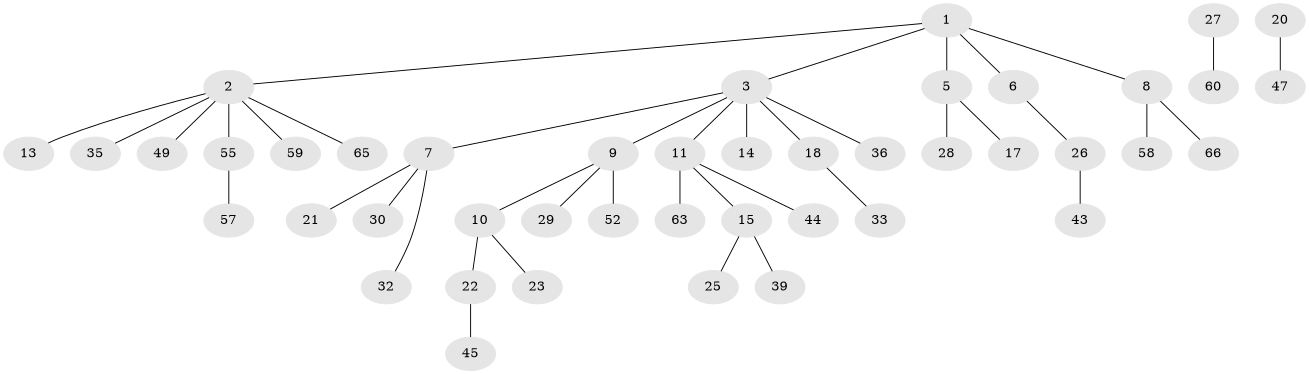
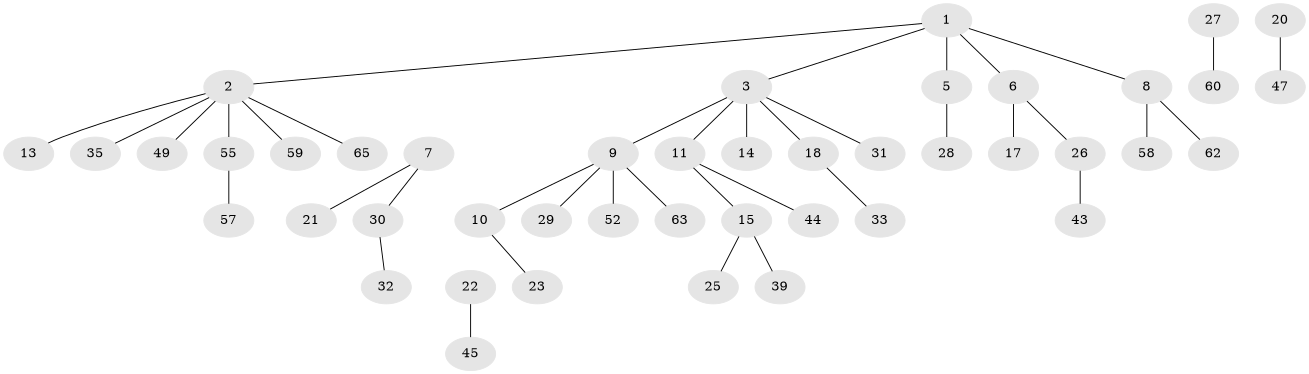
(588, 120) -> none
(980, 120) -> (1013, 121)
(880, 154) -> (880, 154)
(1214, 154) -> (1214, 154)
(680, 187) -> (647, 187)
(416, 222) -> (382, 254)
(475, 254) -> none
